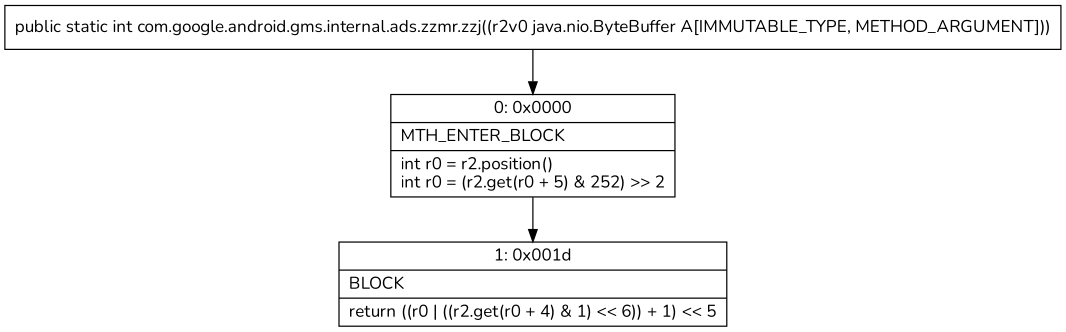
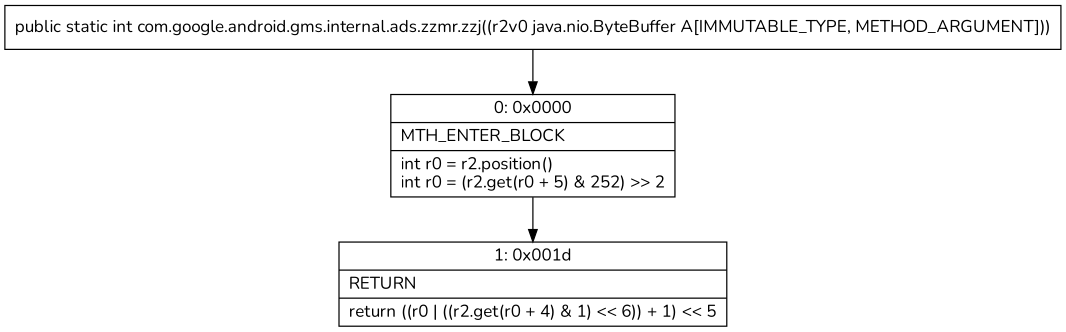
(377, 284) -> (383, 284)
